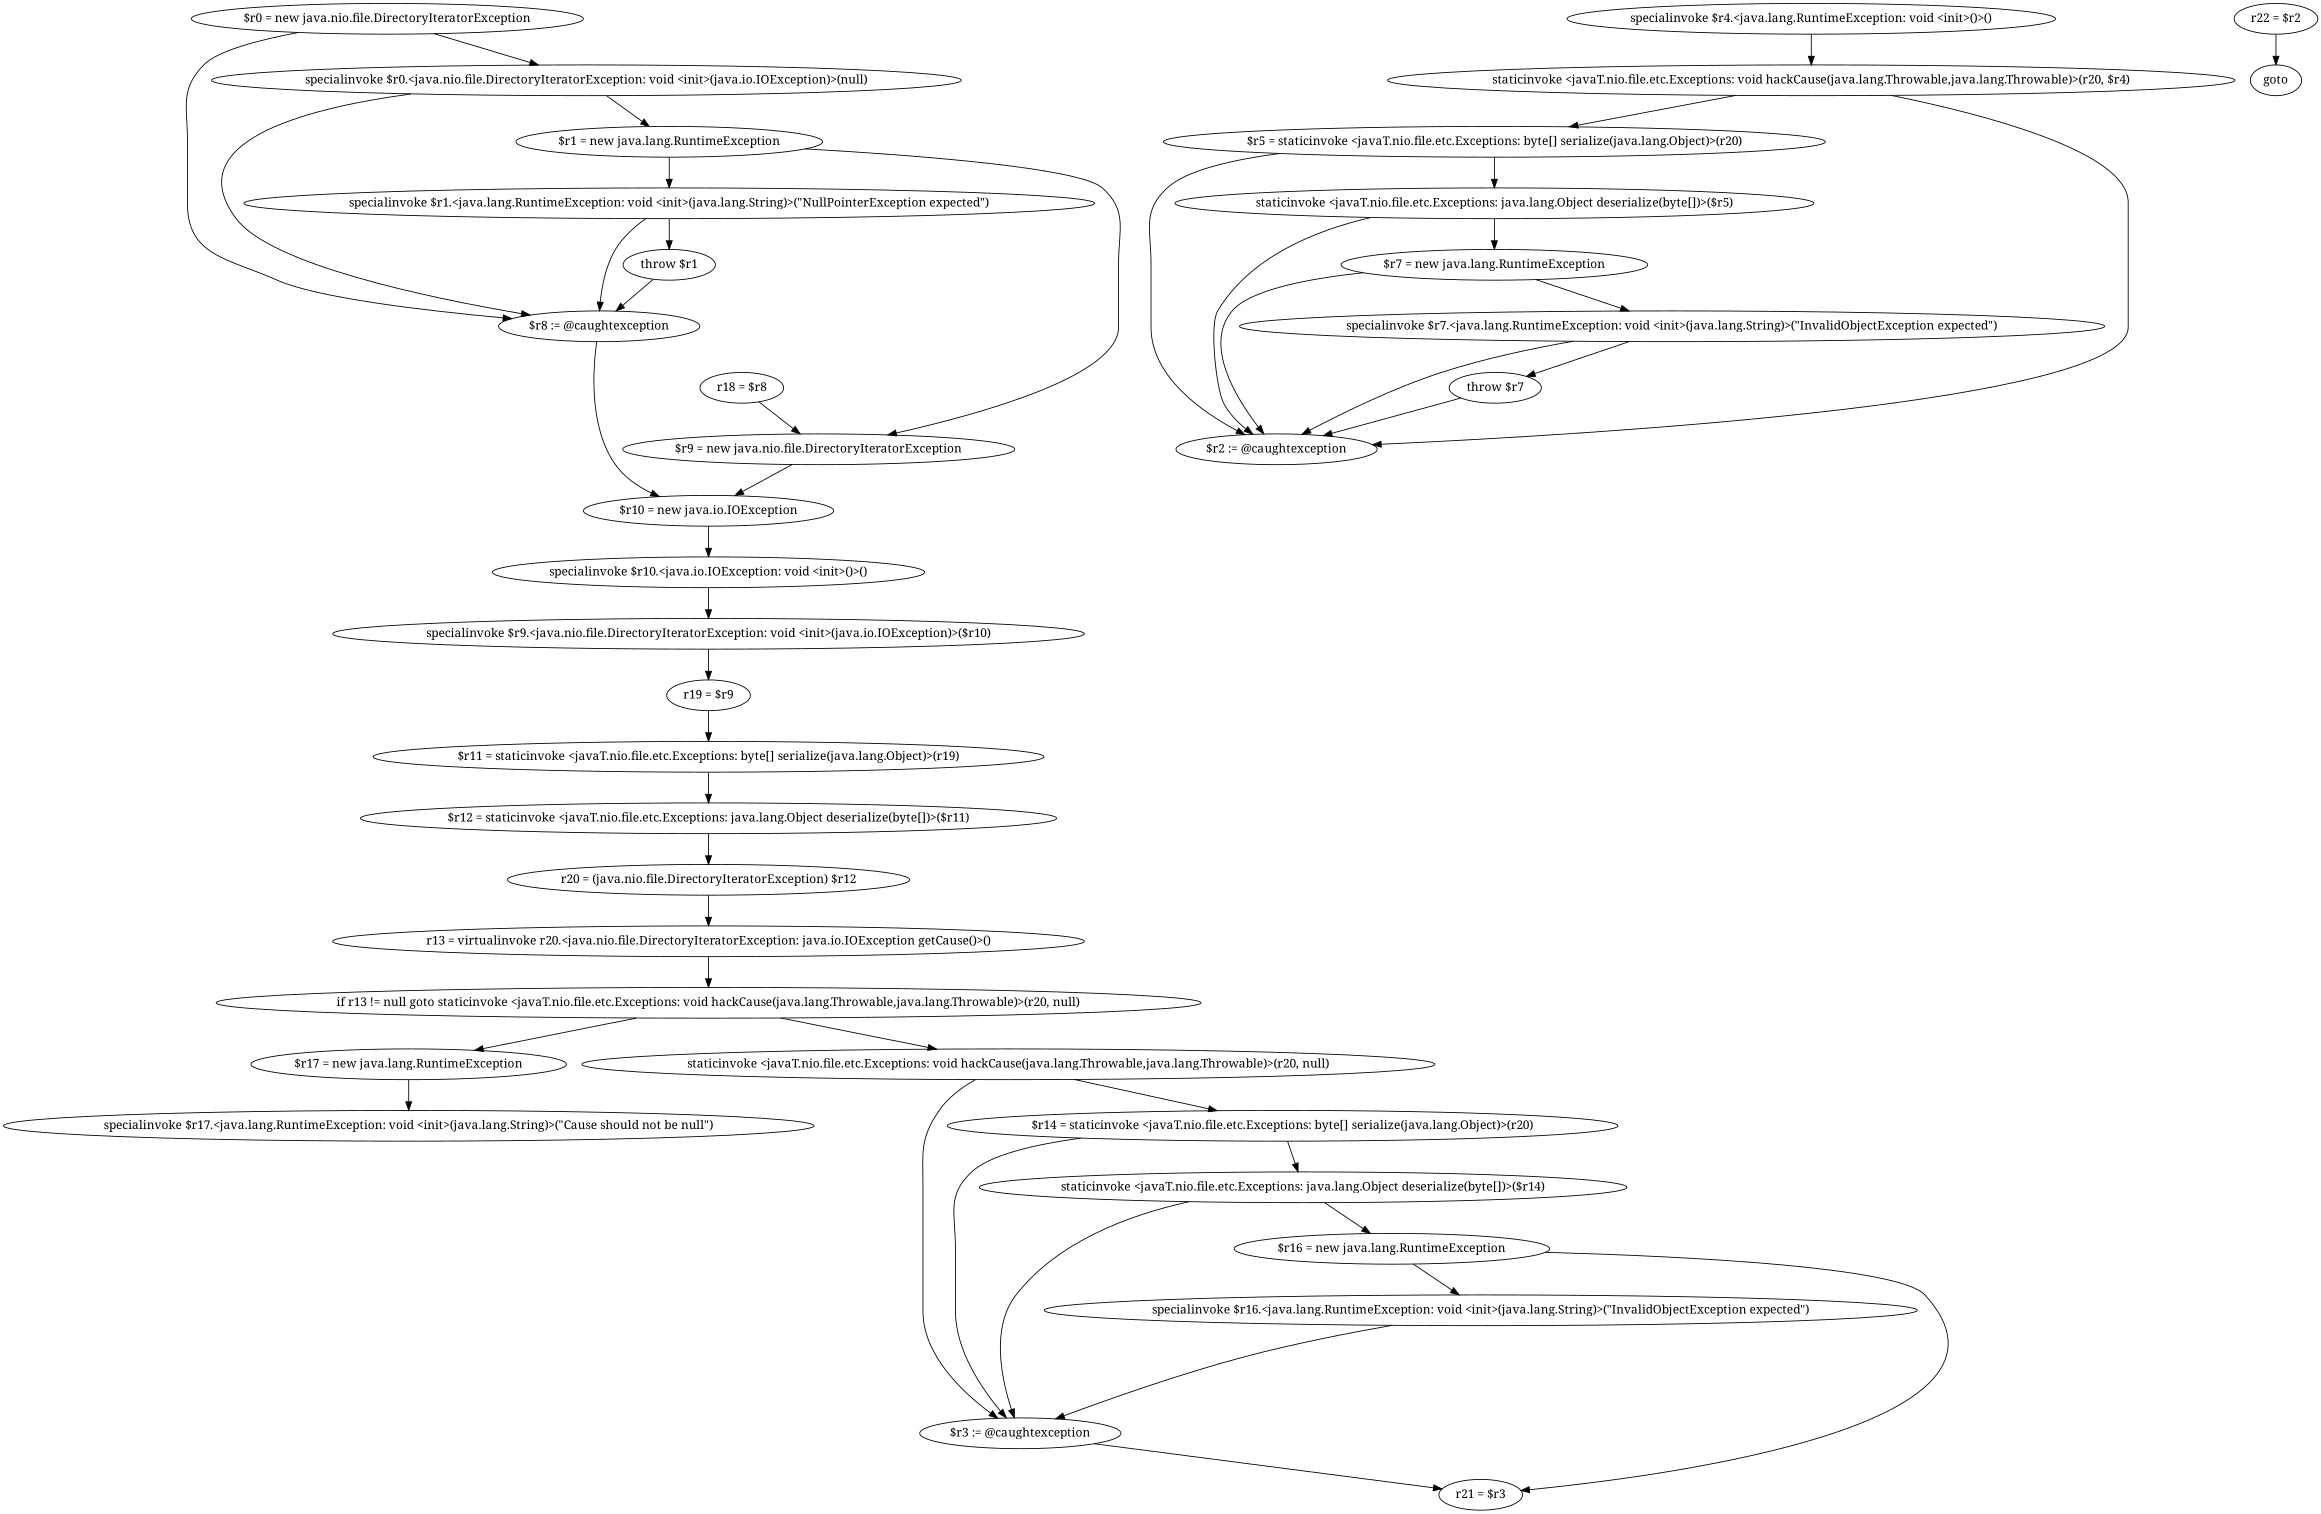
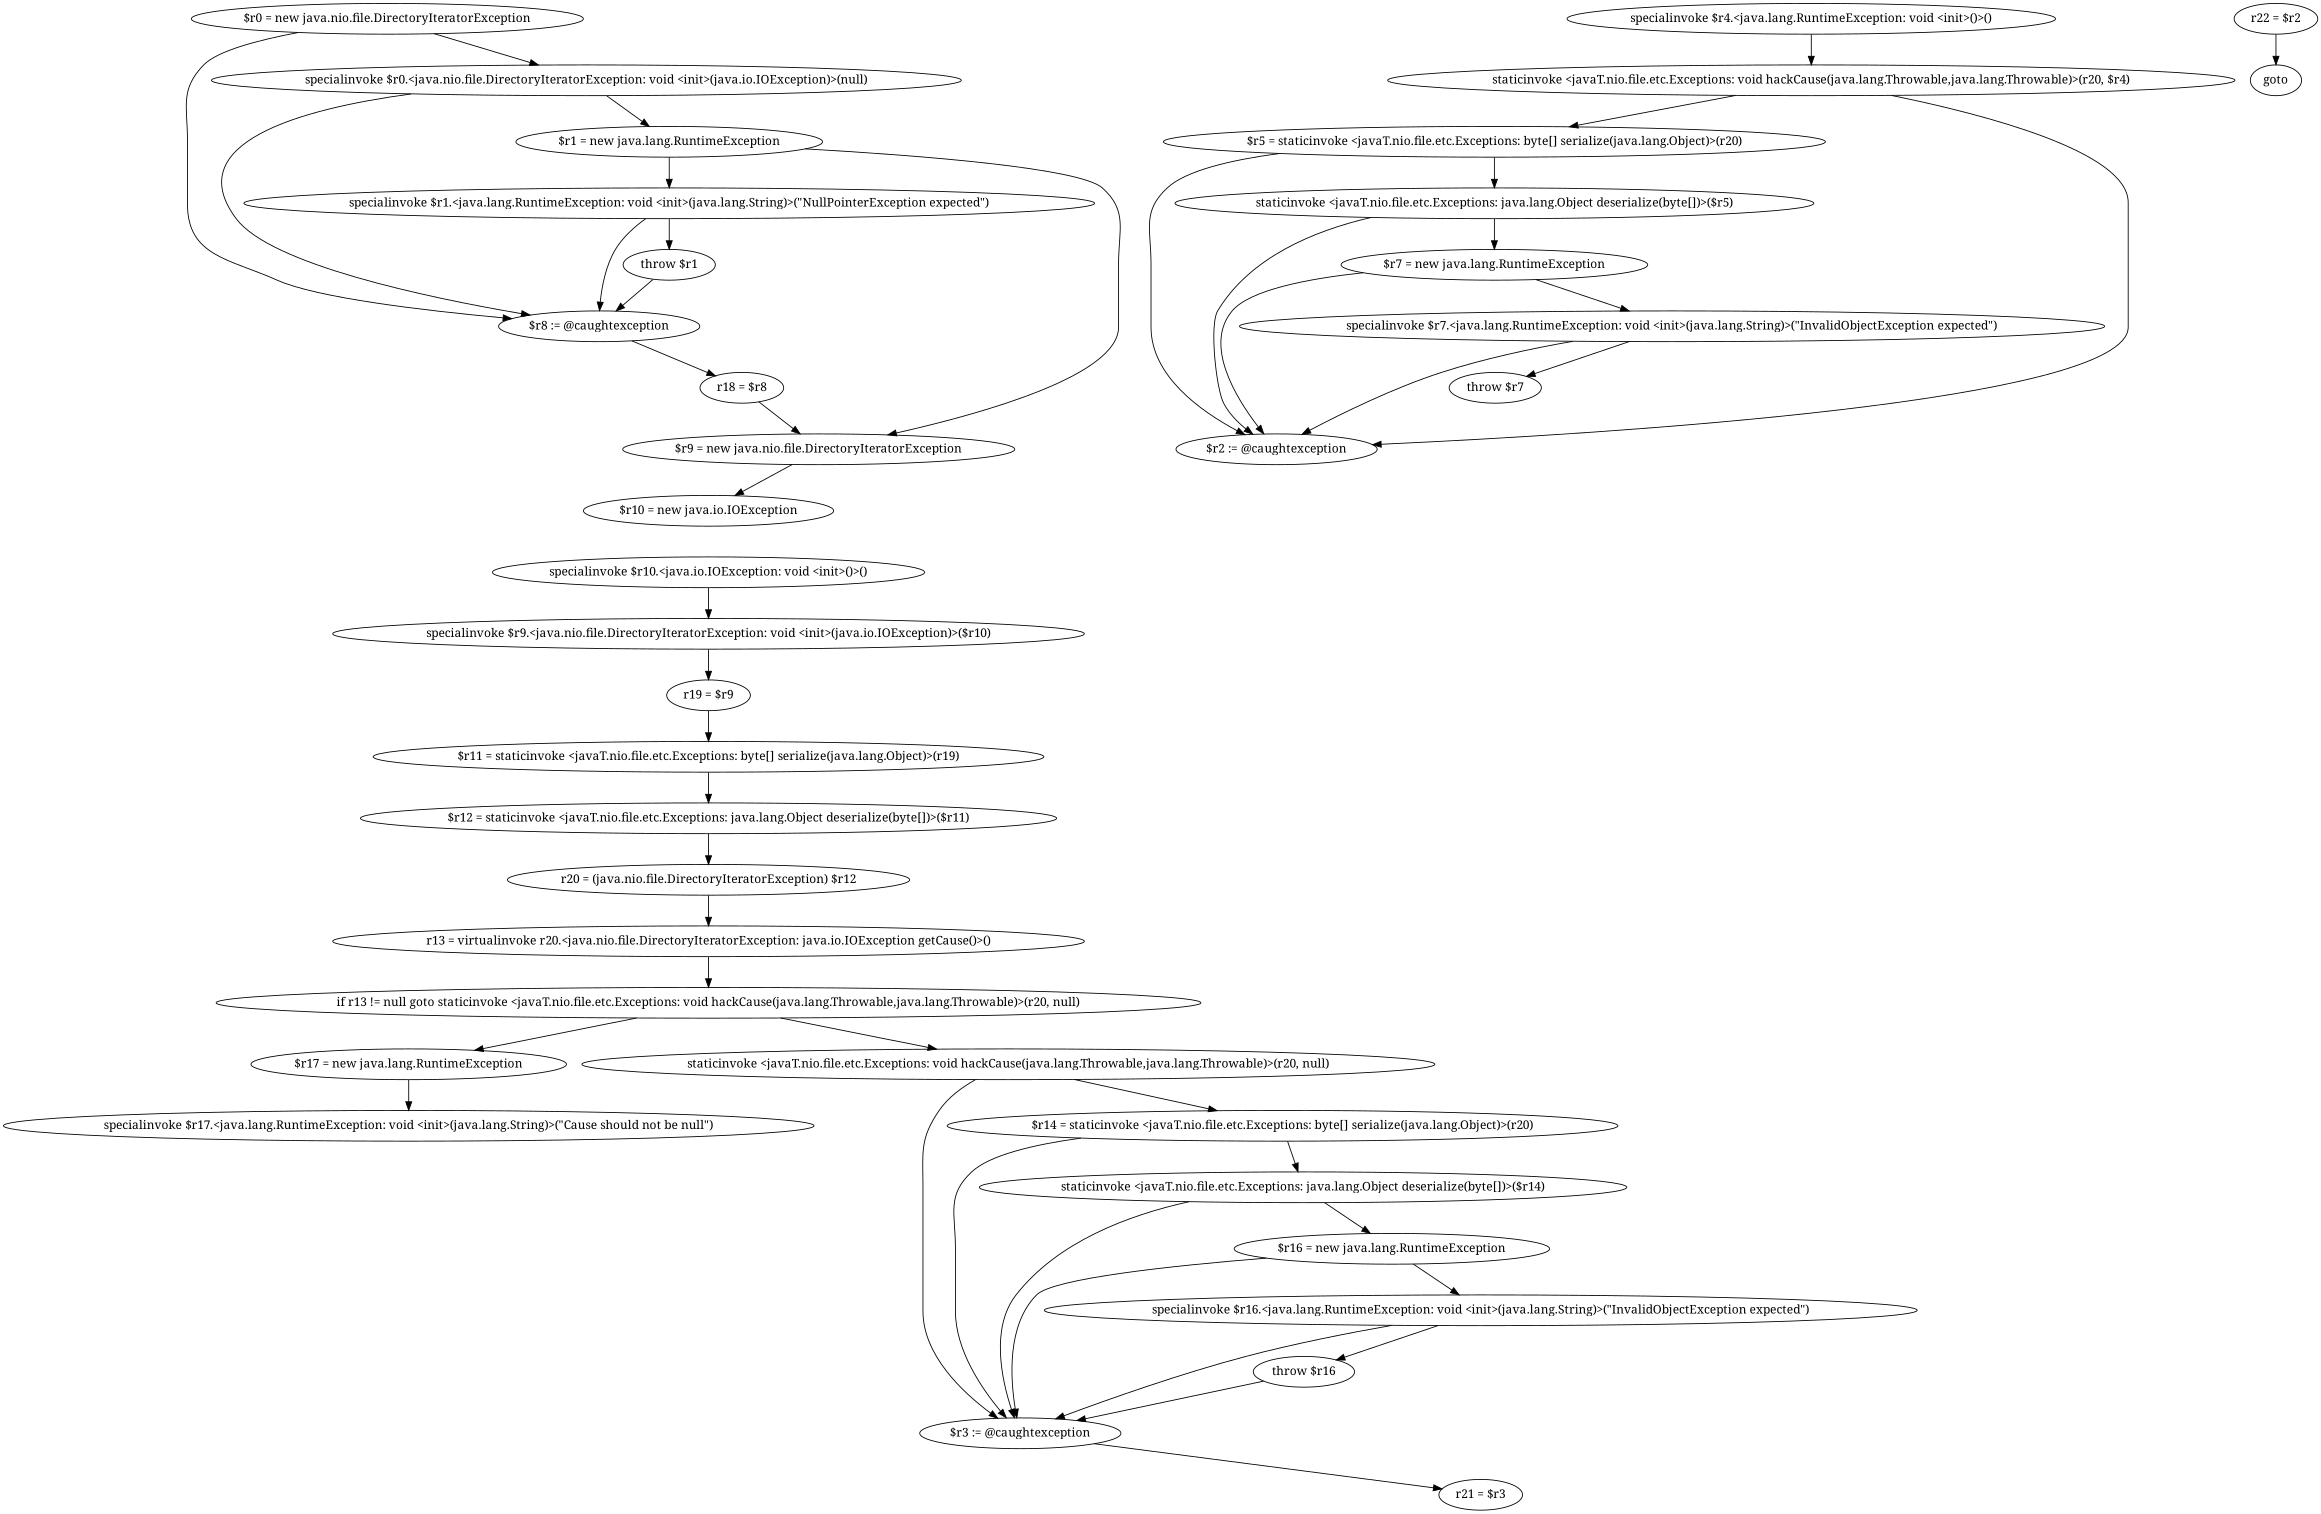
(1396, 416) -> none
(599, 428) -> (670, 357)
(709, 537) -> none
(1943, 1354) -> (1090, 1278)
none -> (1304, 1372)
